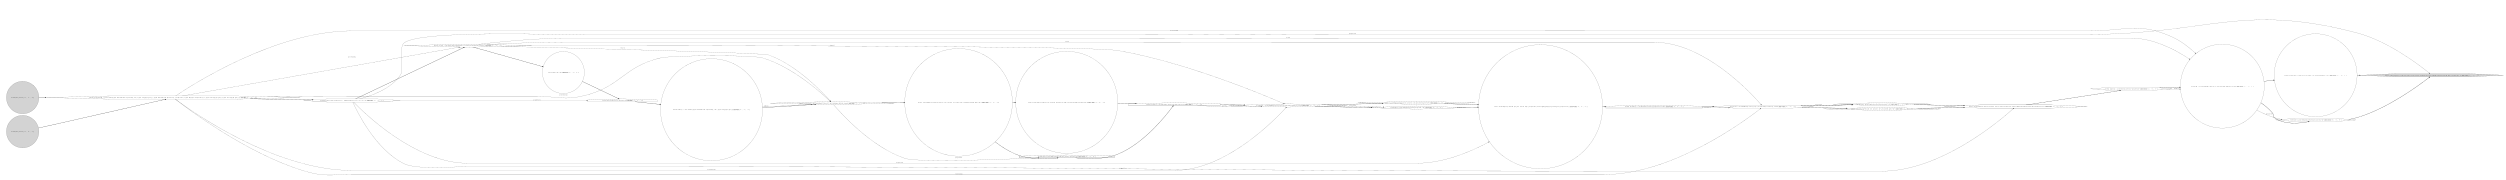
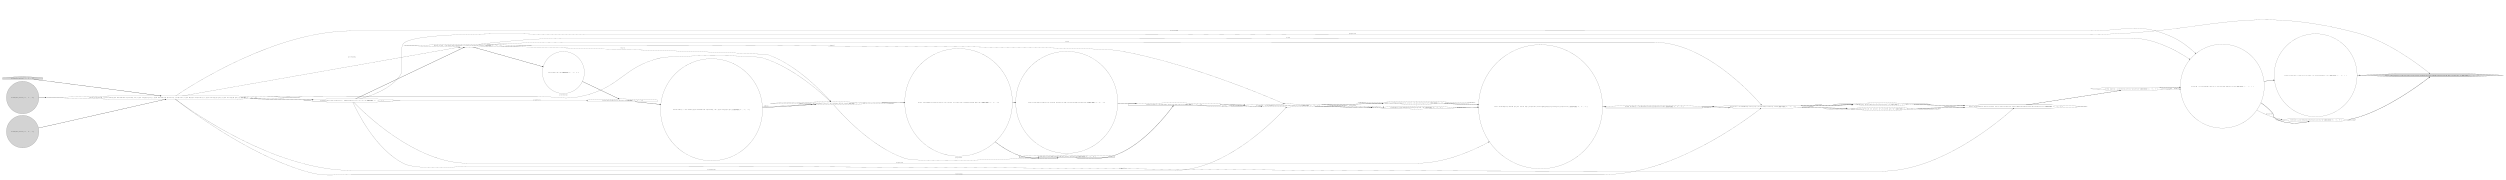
none -> (23, 78)
